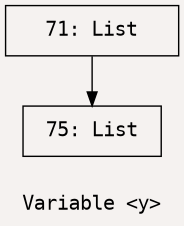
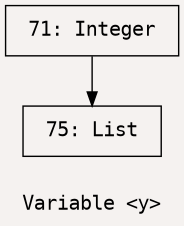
(92, 31) -> (92, 31)
